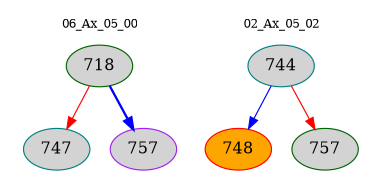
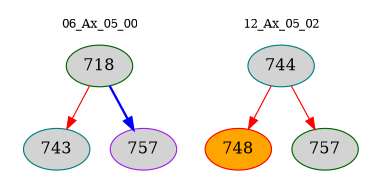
(282, 25) -> (282, 25)
(263, 102) -> (263, 102)
(57, 149) -> (57, 149)
